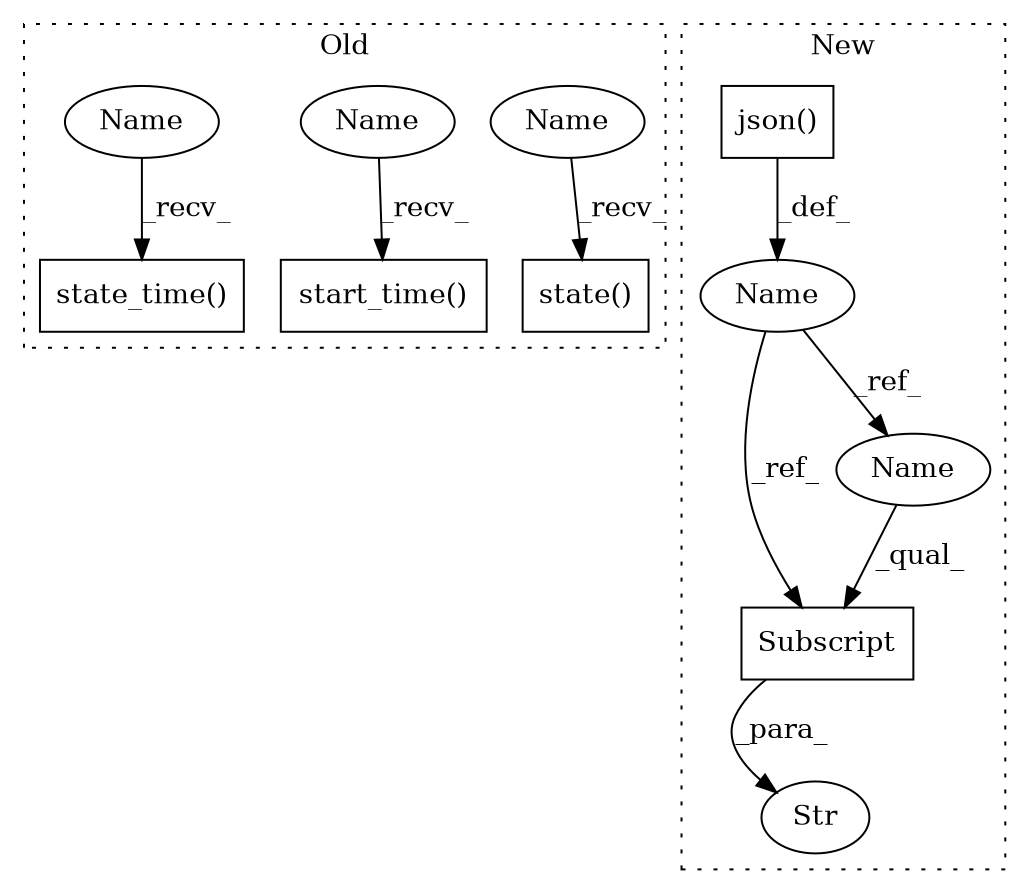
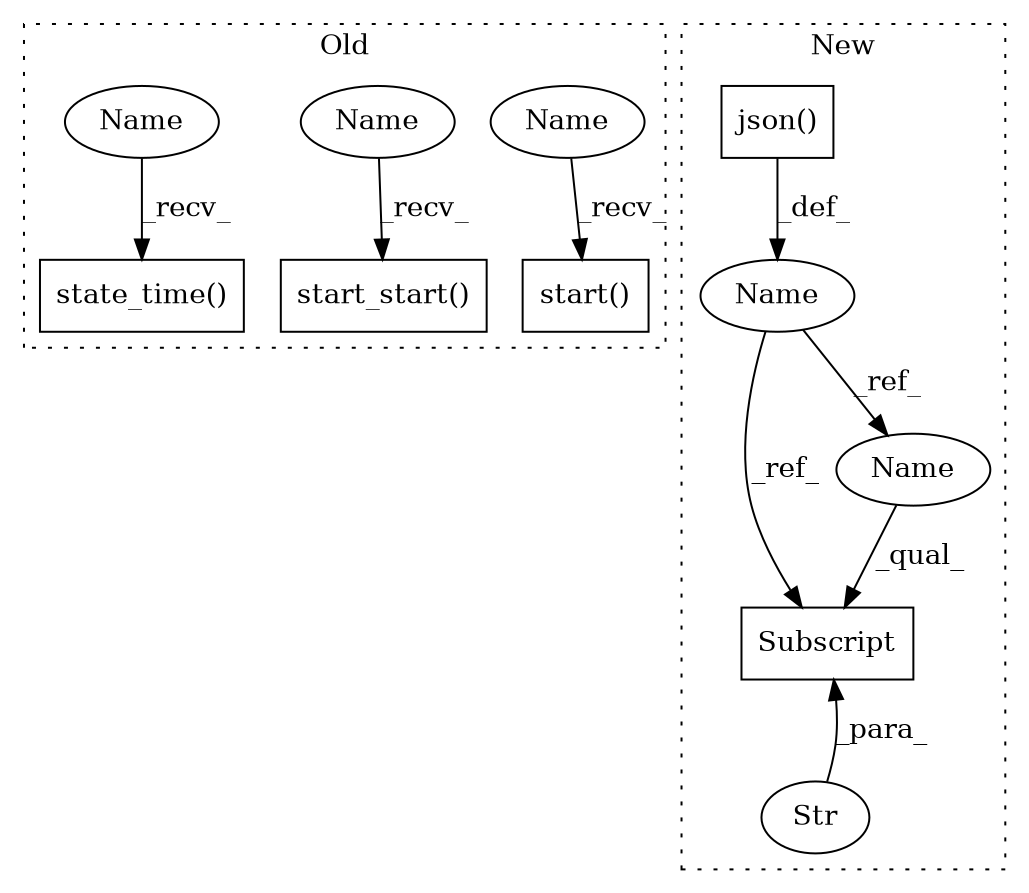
(384, 296) -> (384, 296)
(586, 296) -> (586, 296)
(732, 728) -> (836, 741)
